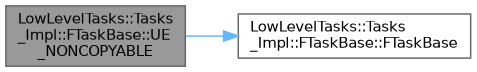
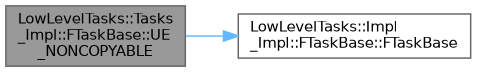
(354, 36) -> (354, 36)
